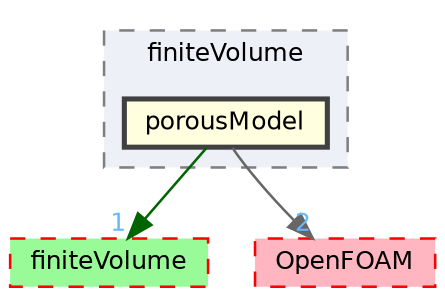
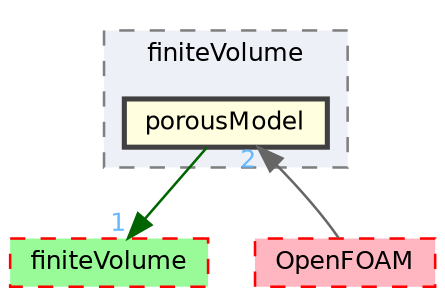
(262, 185) -> (309, 200)
